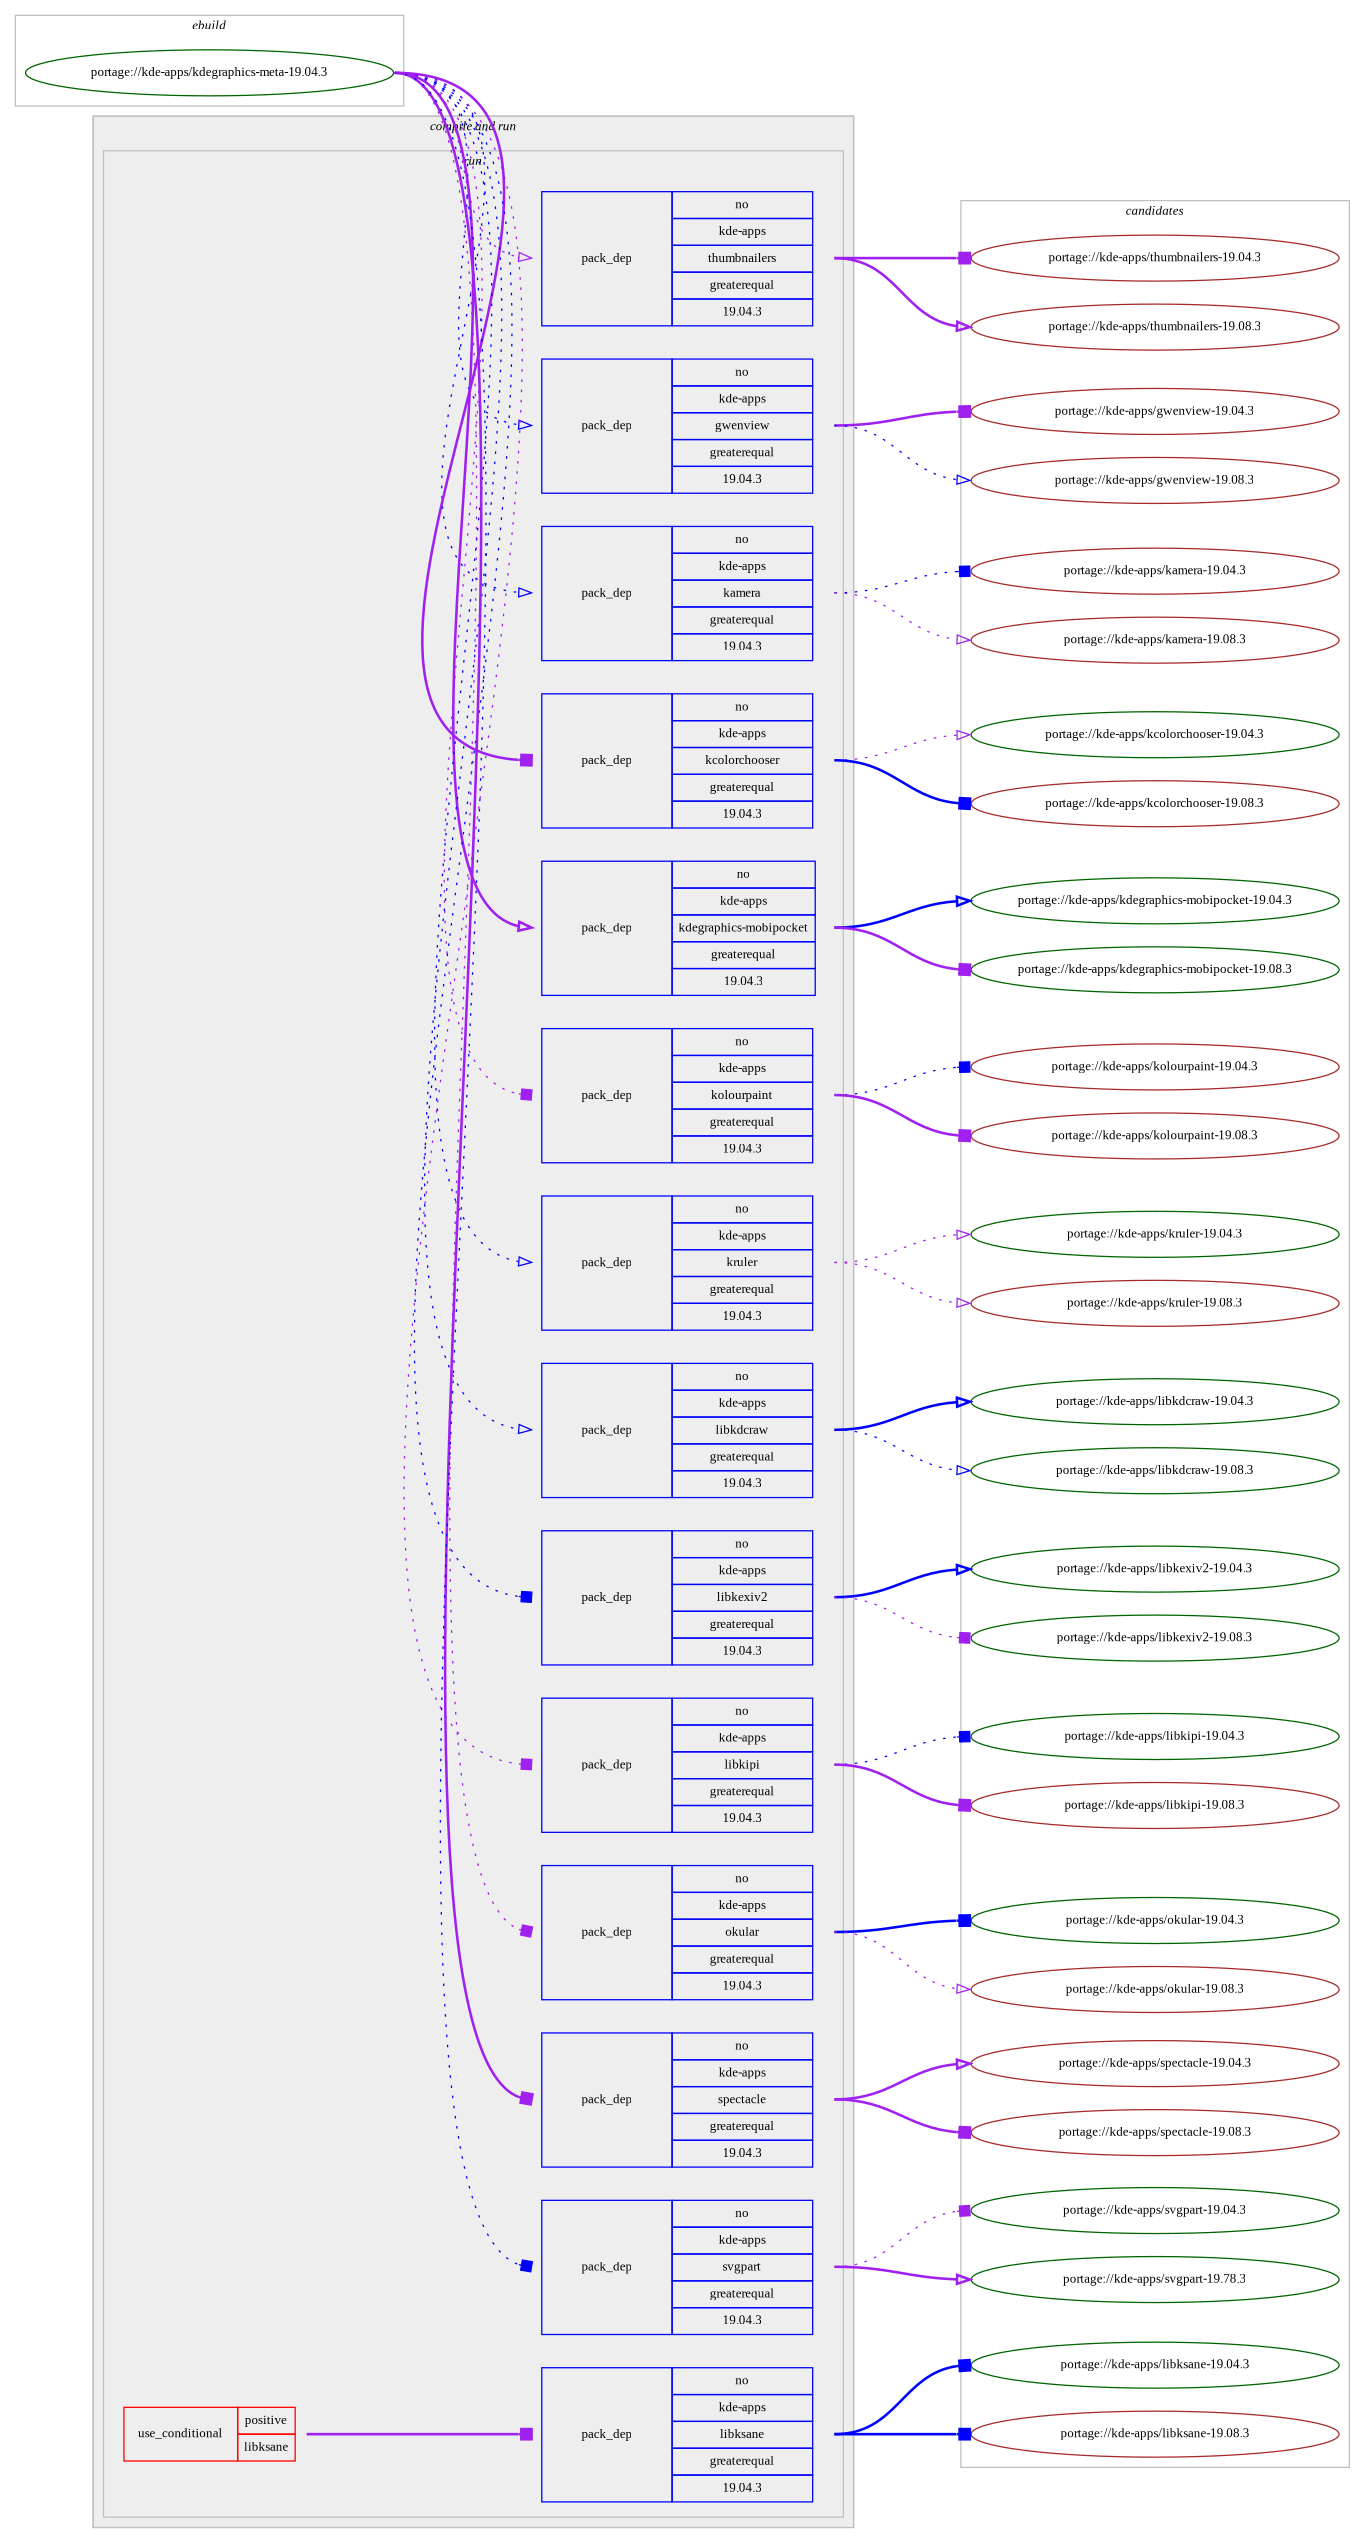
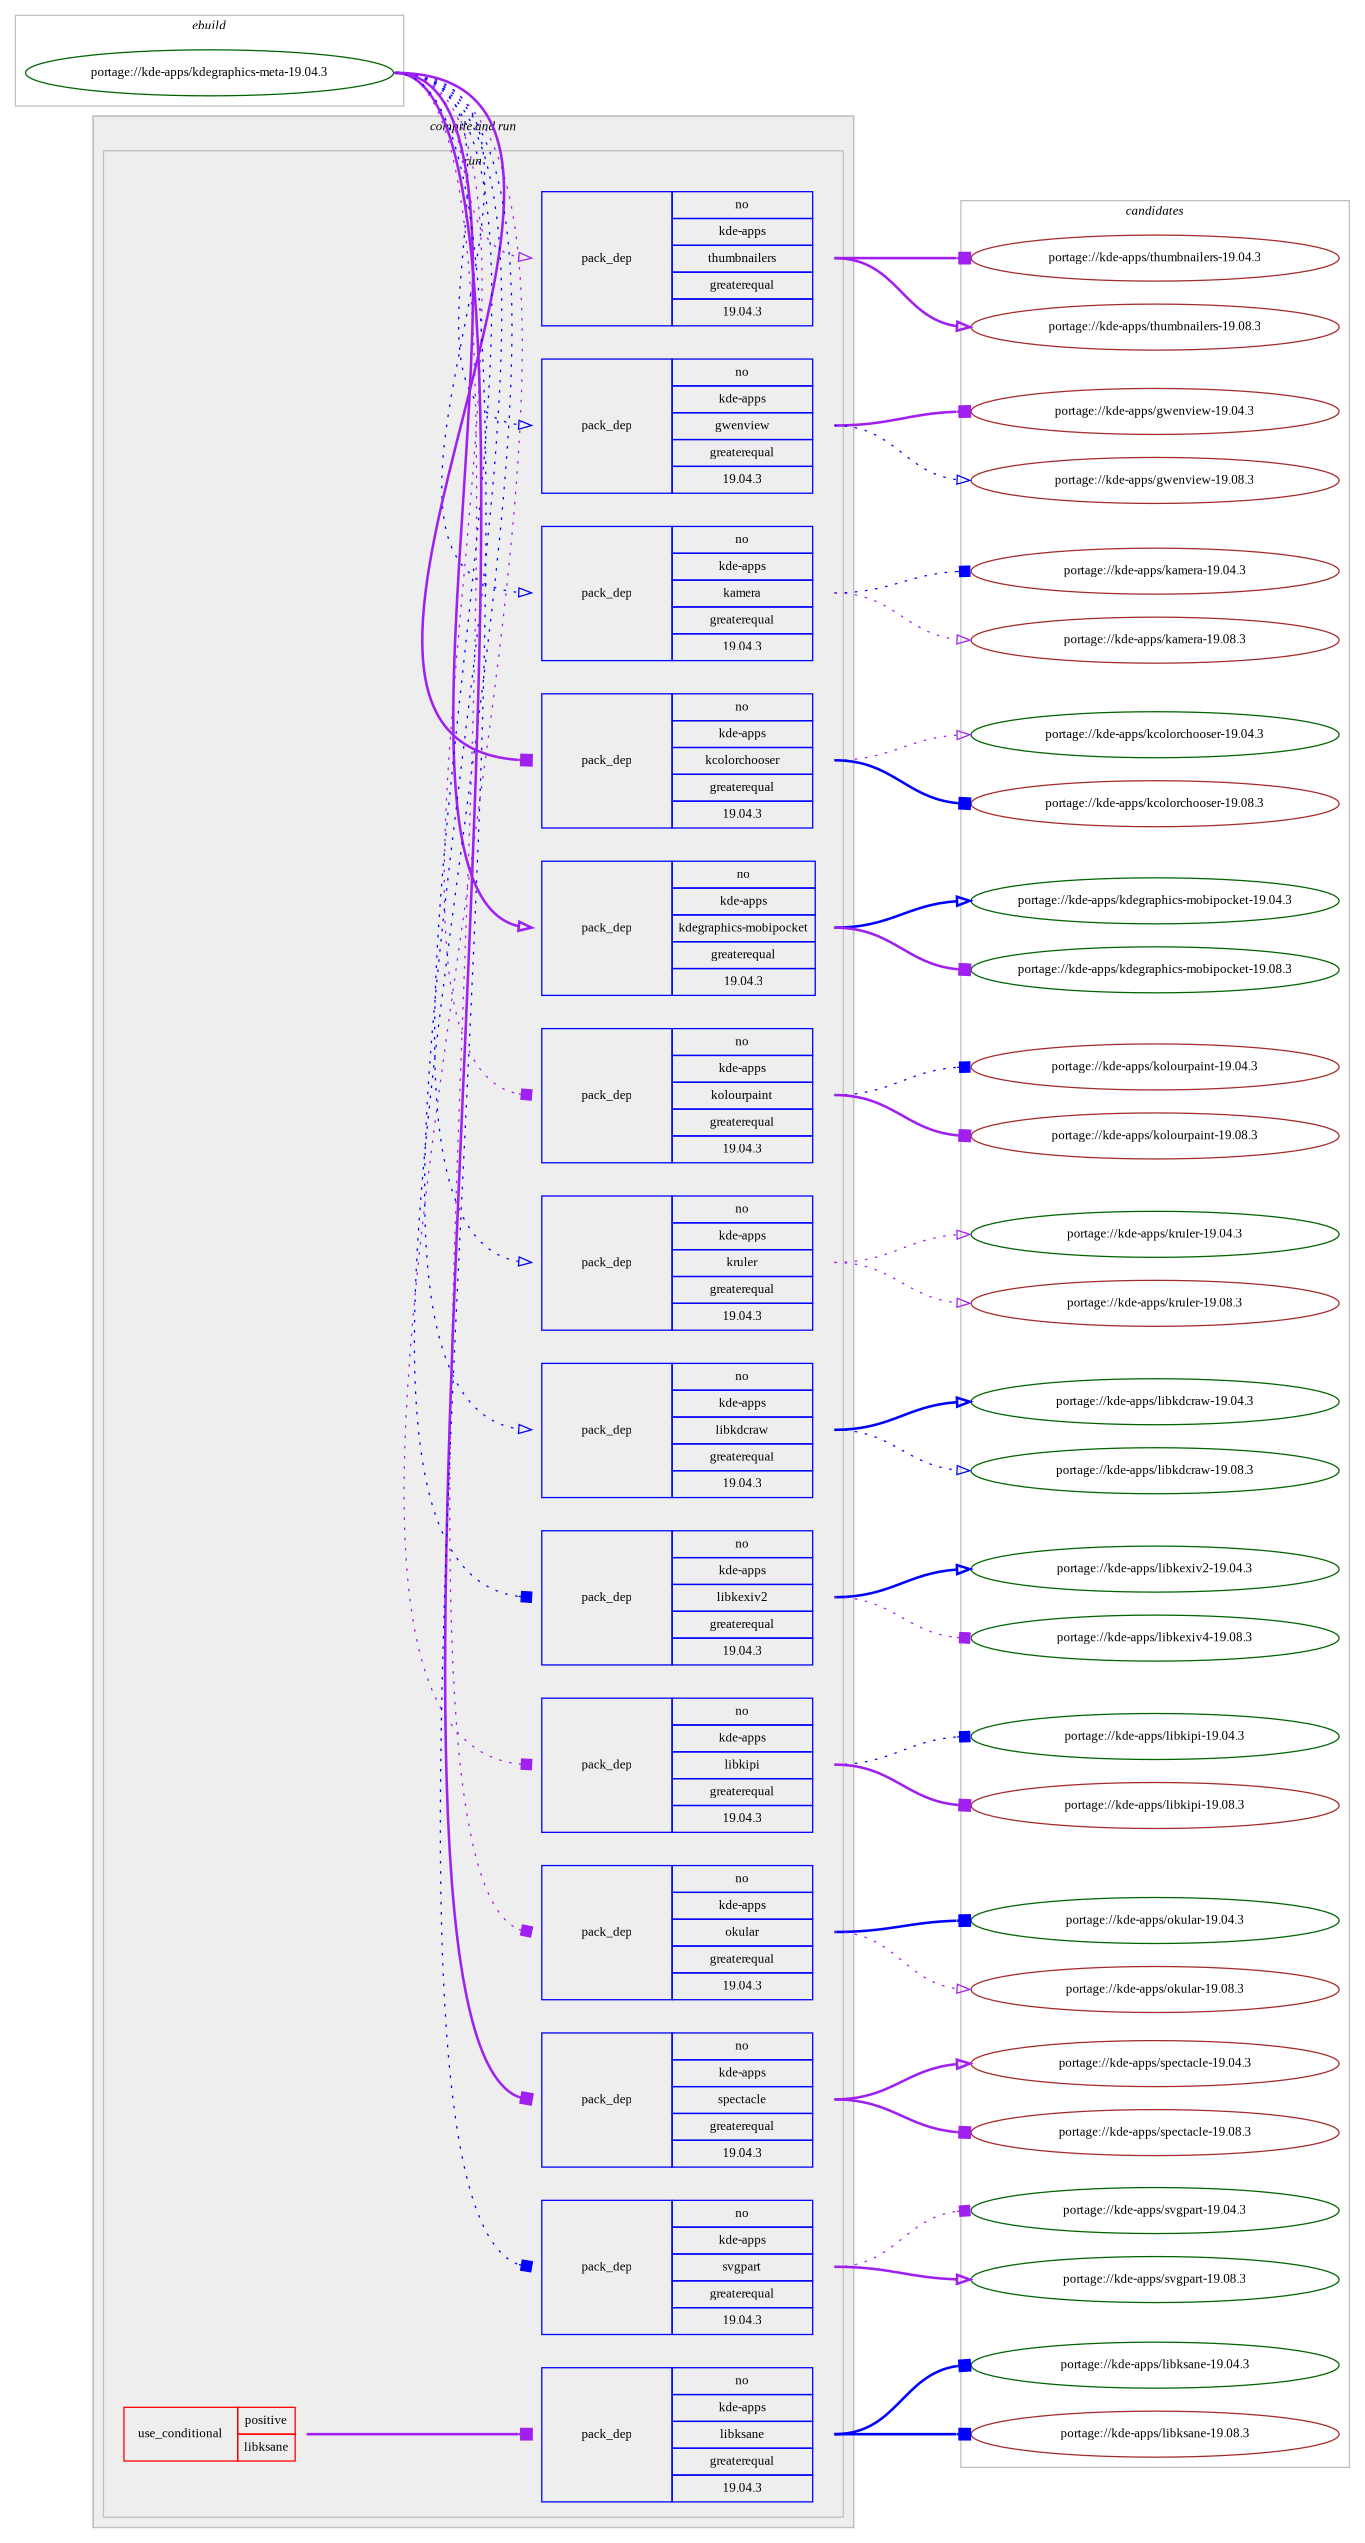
(1155, 1638) -> (1155, 1638)
(1155, 2280) -> (1155, 2280)
